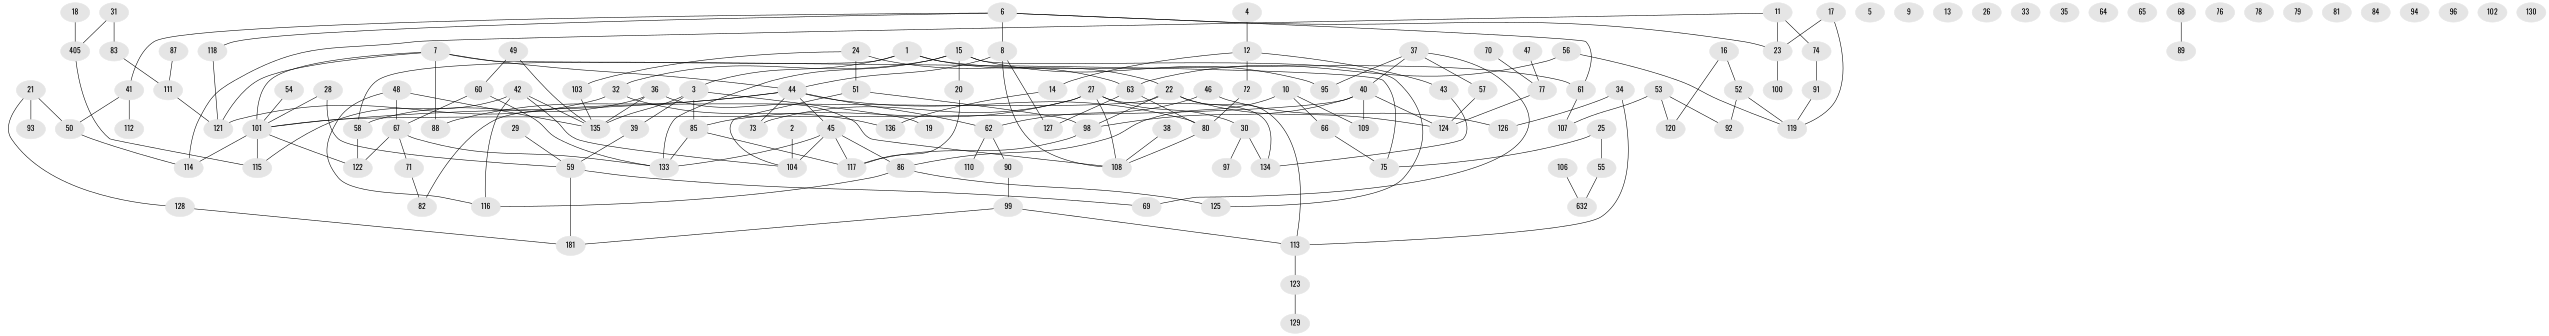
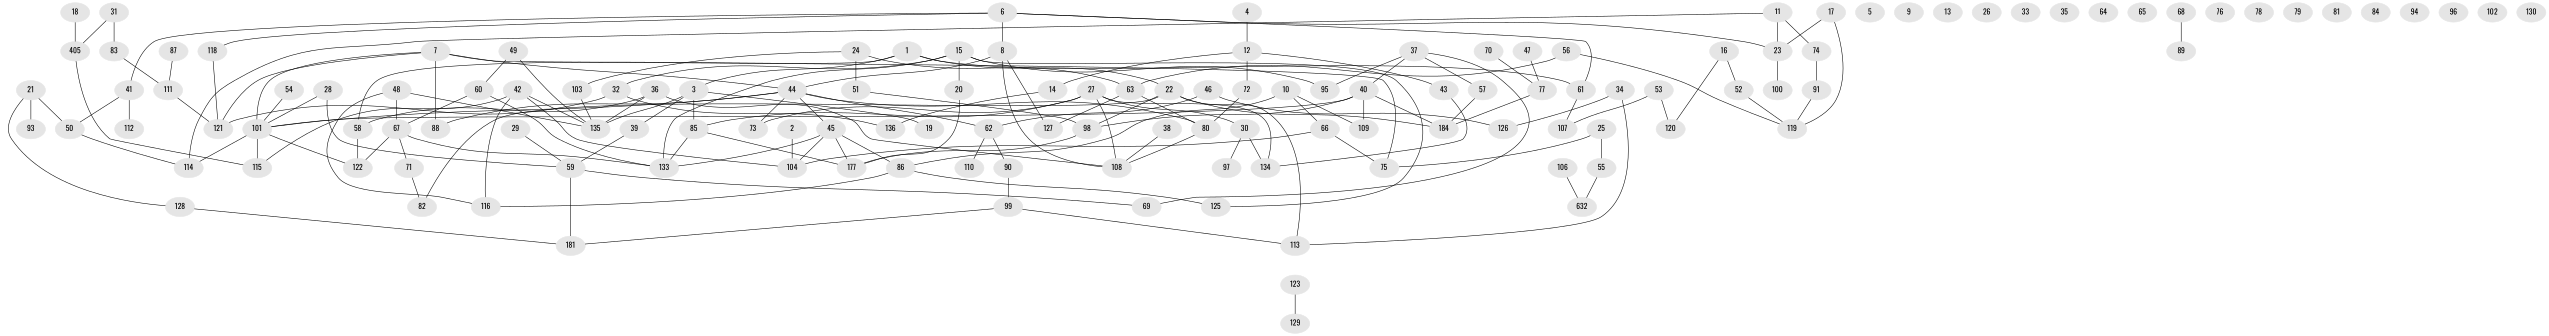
(731, 123) -> (1058, 146)
(1444, 129) -> (1444, 129)
(1729, 129) -> none
(852, 168) -> (852, 168)
(1295, 265) -> none
